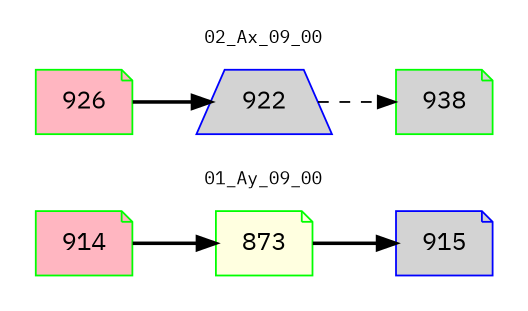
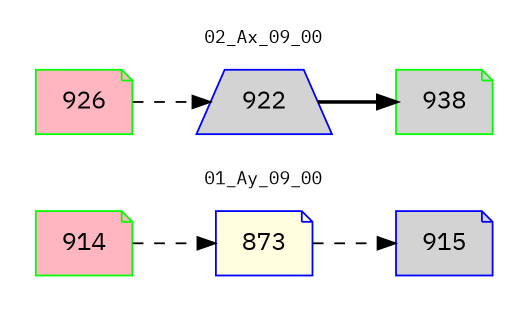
(163, 102) -> (163, 102)
(348, 102) -> (348, 102)
(165, 243) -> (165, 243)
(264, 243) -> (264, 243)
(345, 243) -> (345, 243)
